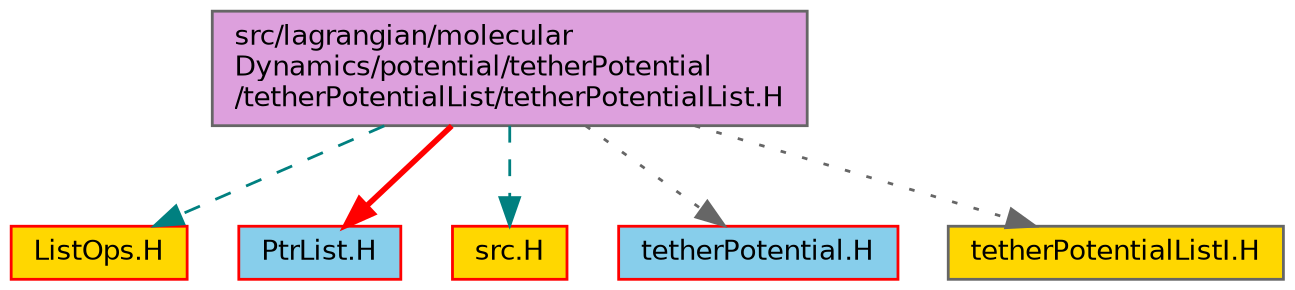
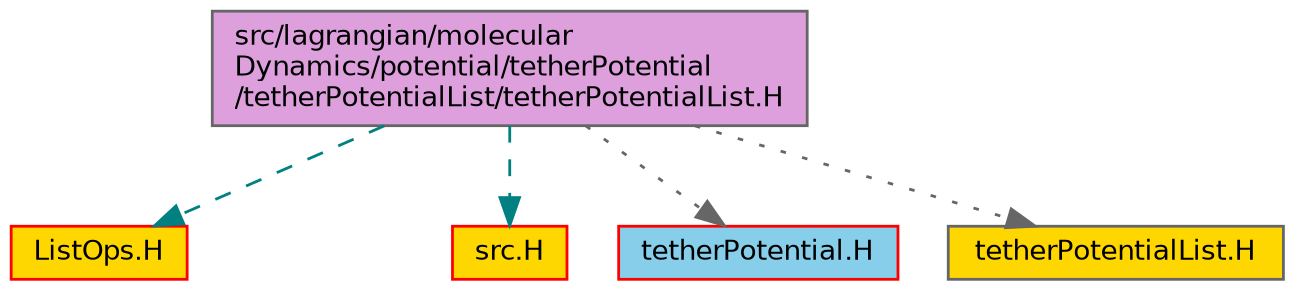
(320, 253) -> none
(1116, 253) -> (1116, 253)
